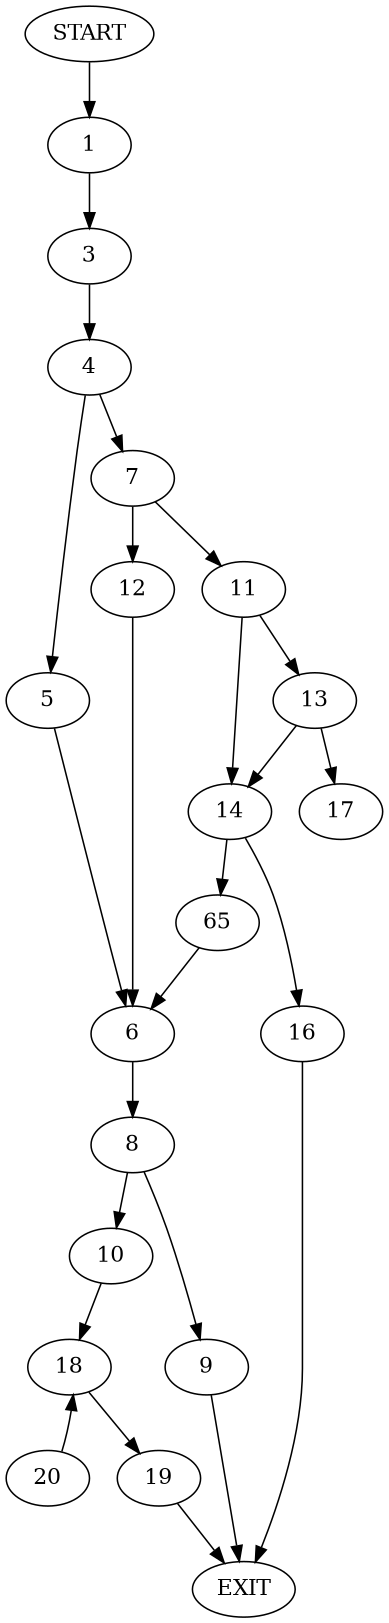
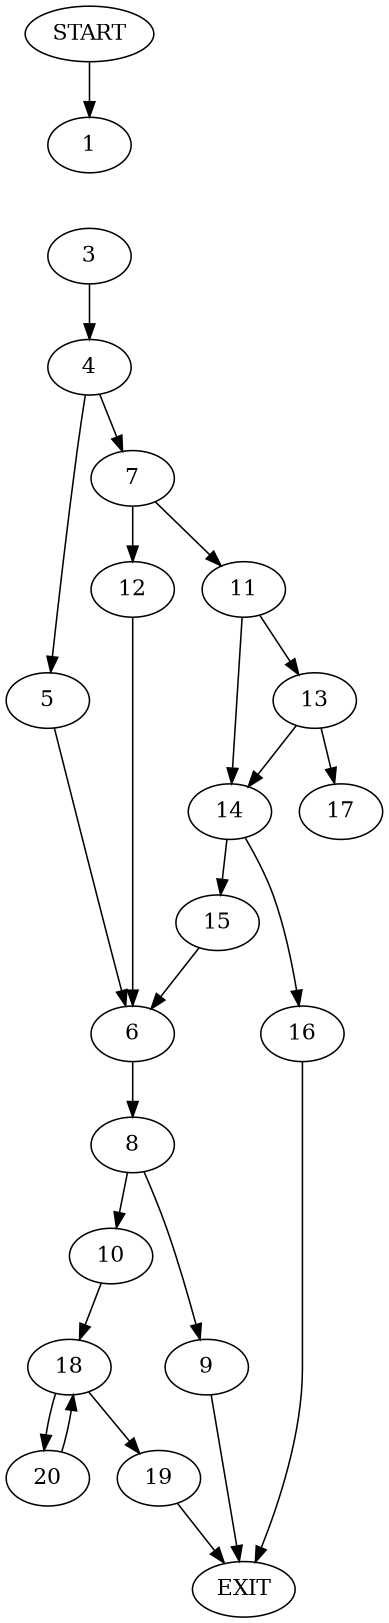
(89, 193) -> none
(218, 923) -> (218, 923)
none -> (50, 1414)
